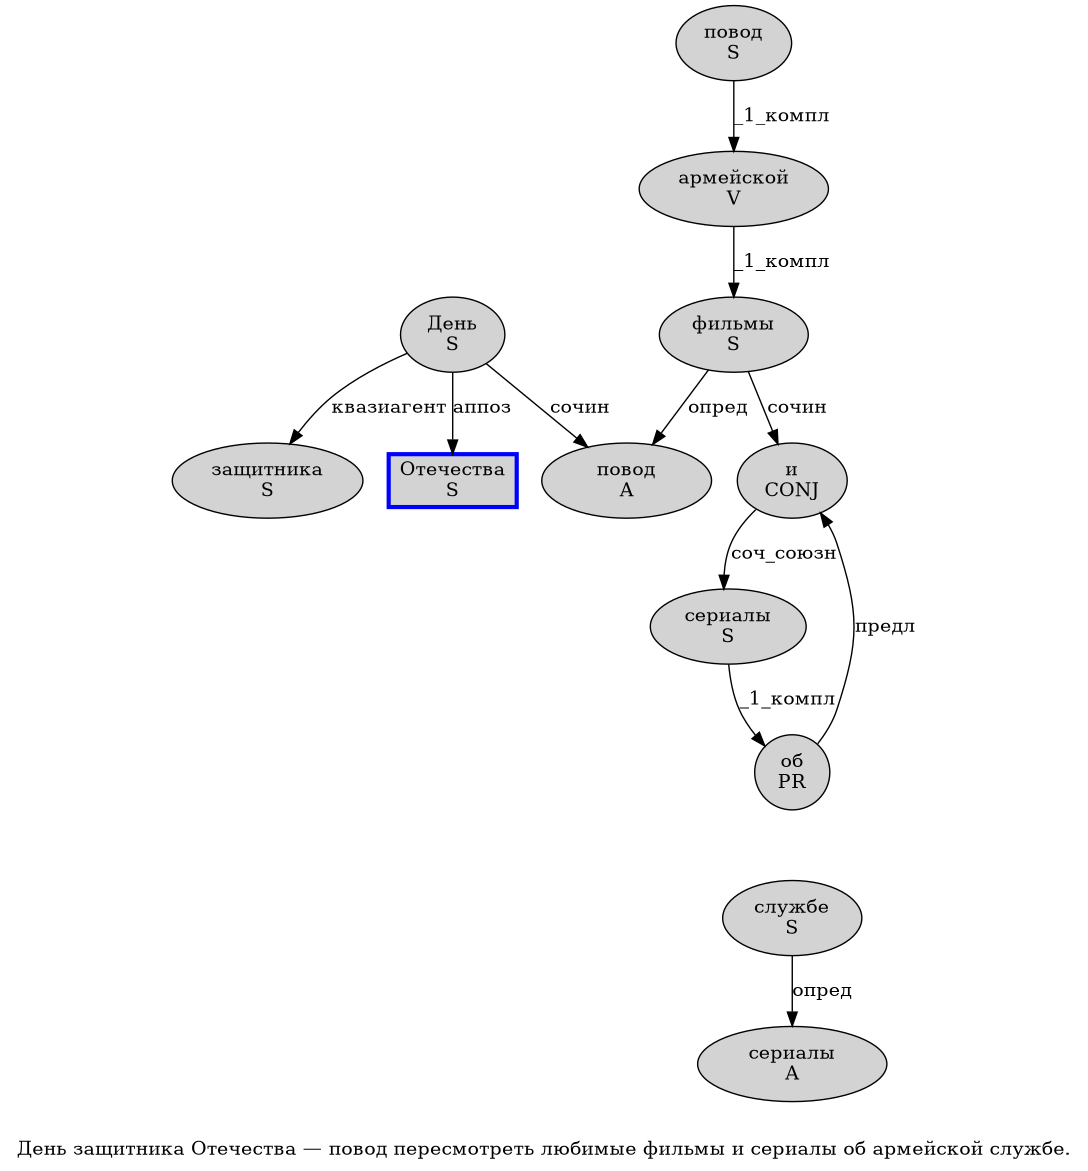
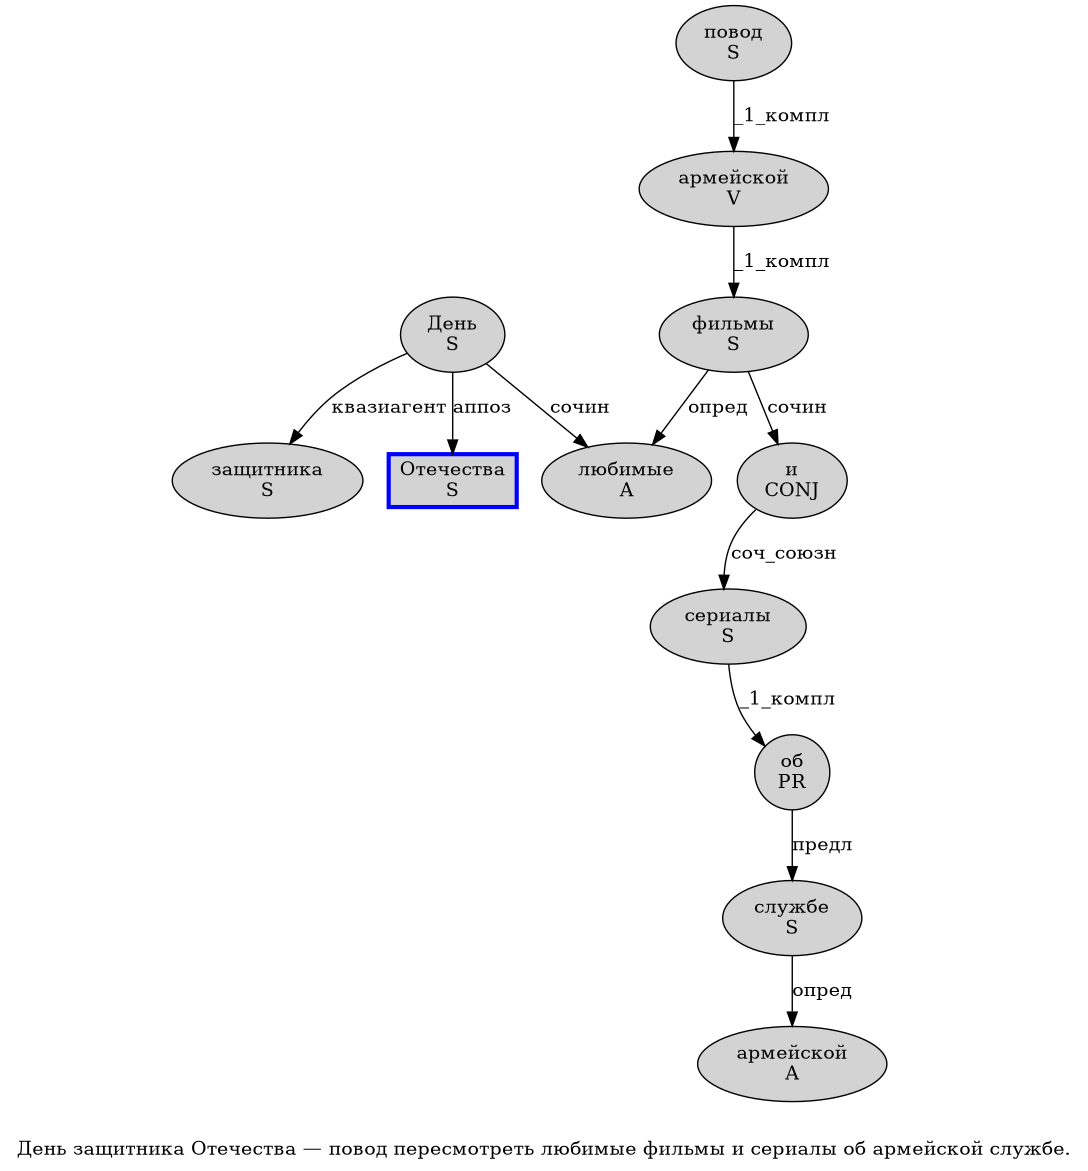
(627, 481) -> (627, 481)
(853, 636) -> (792, 838)
(792, 1064) -> (792, 1064)
